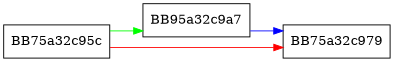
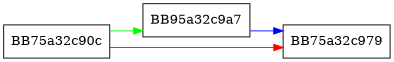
(57, 42) -> (57, 42)
